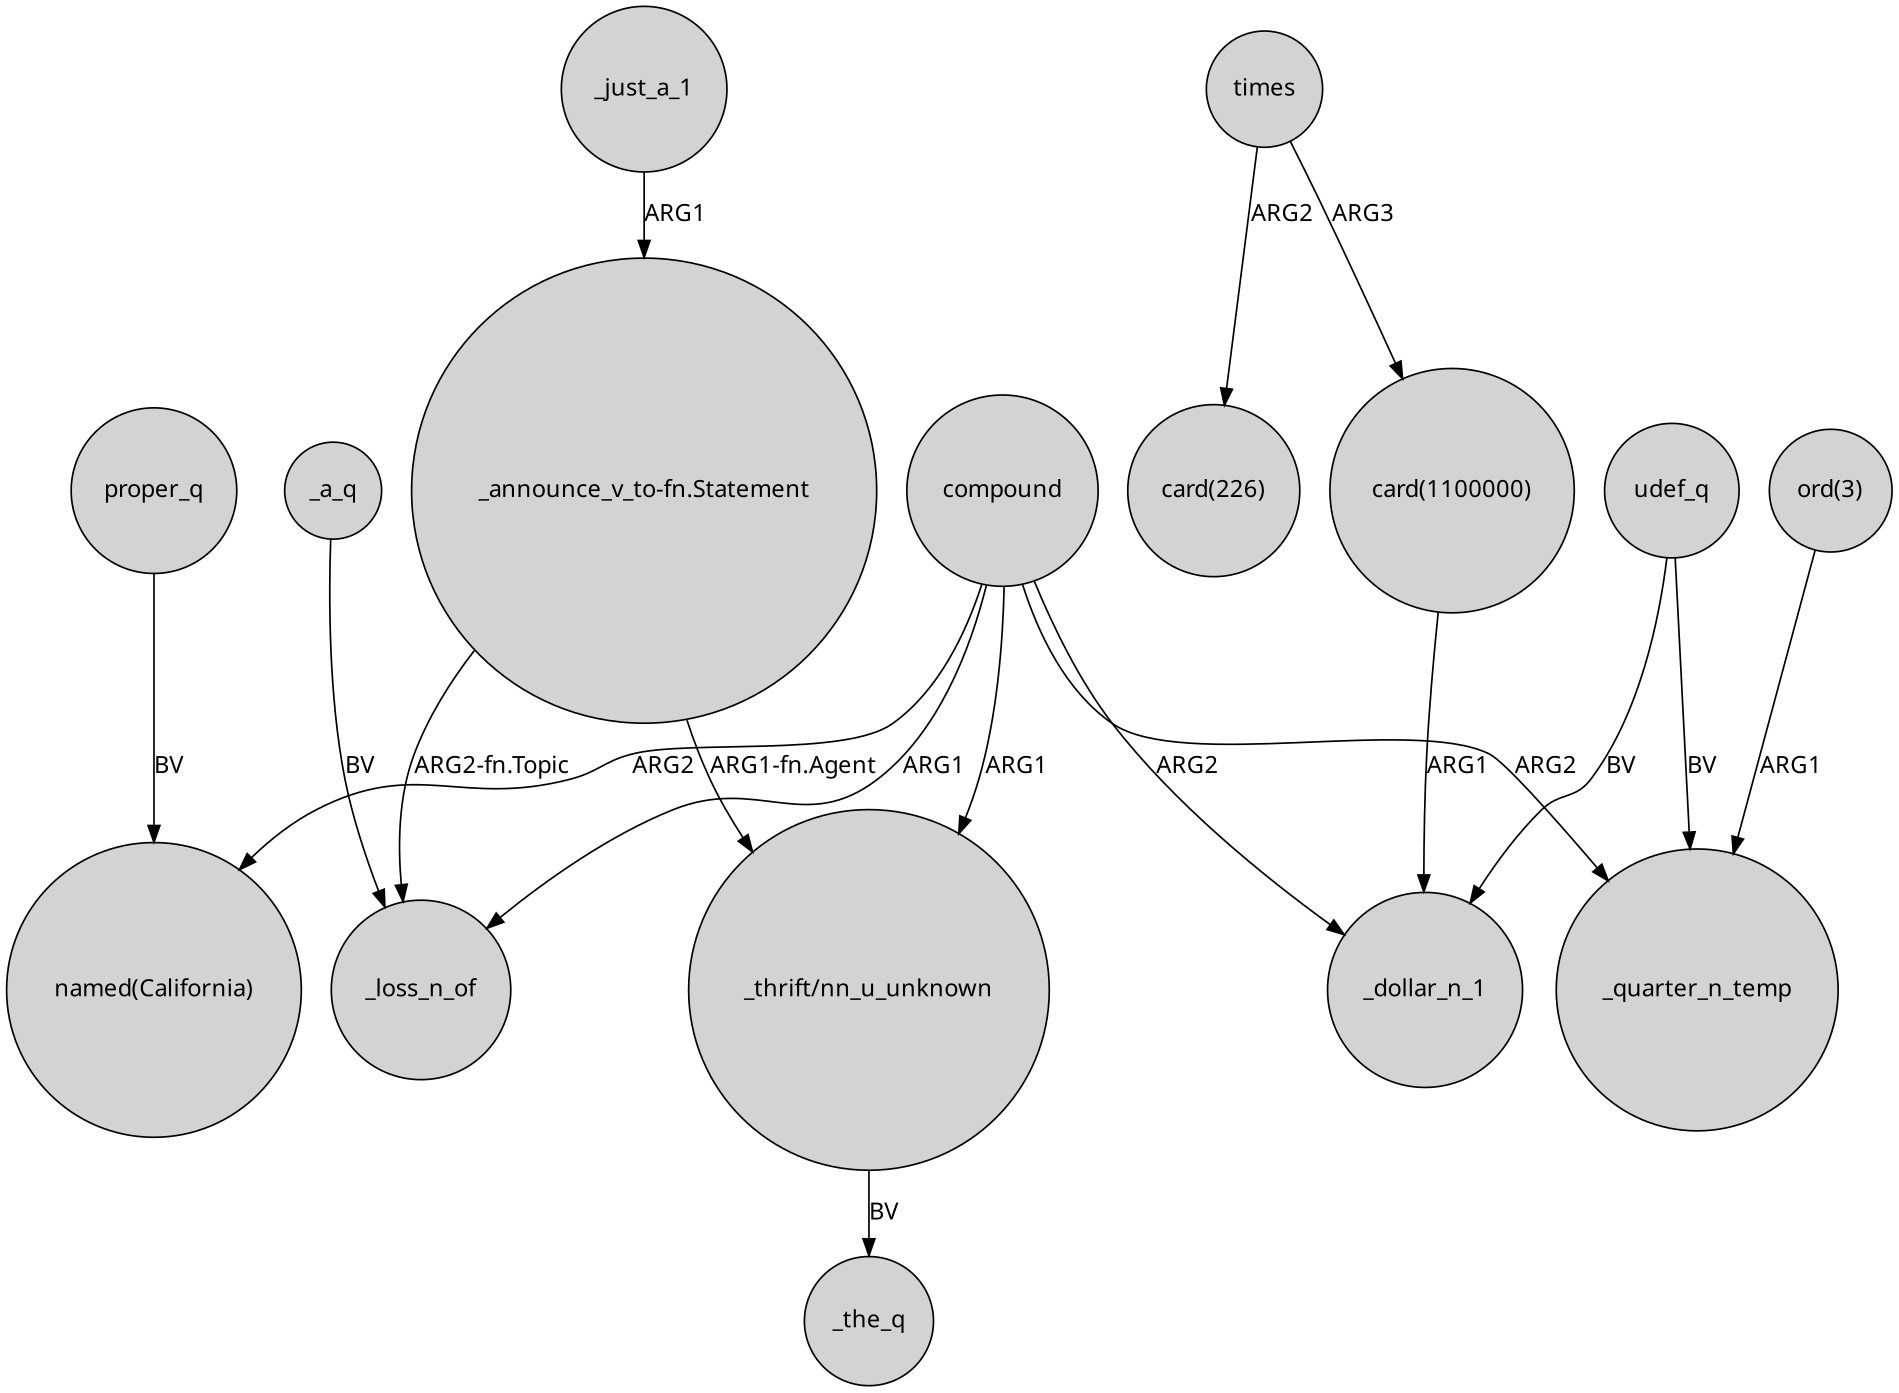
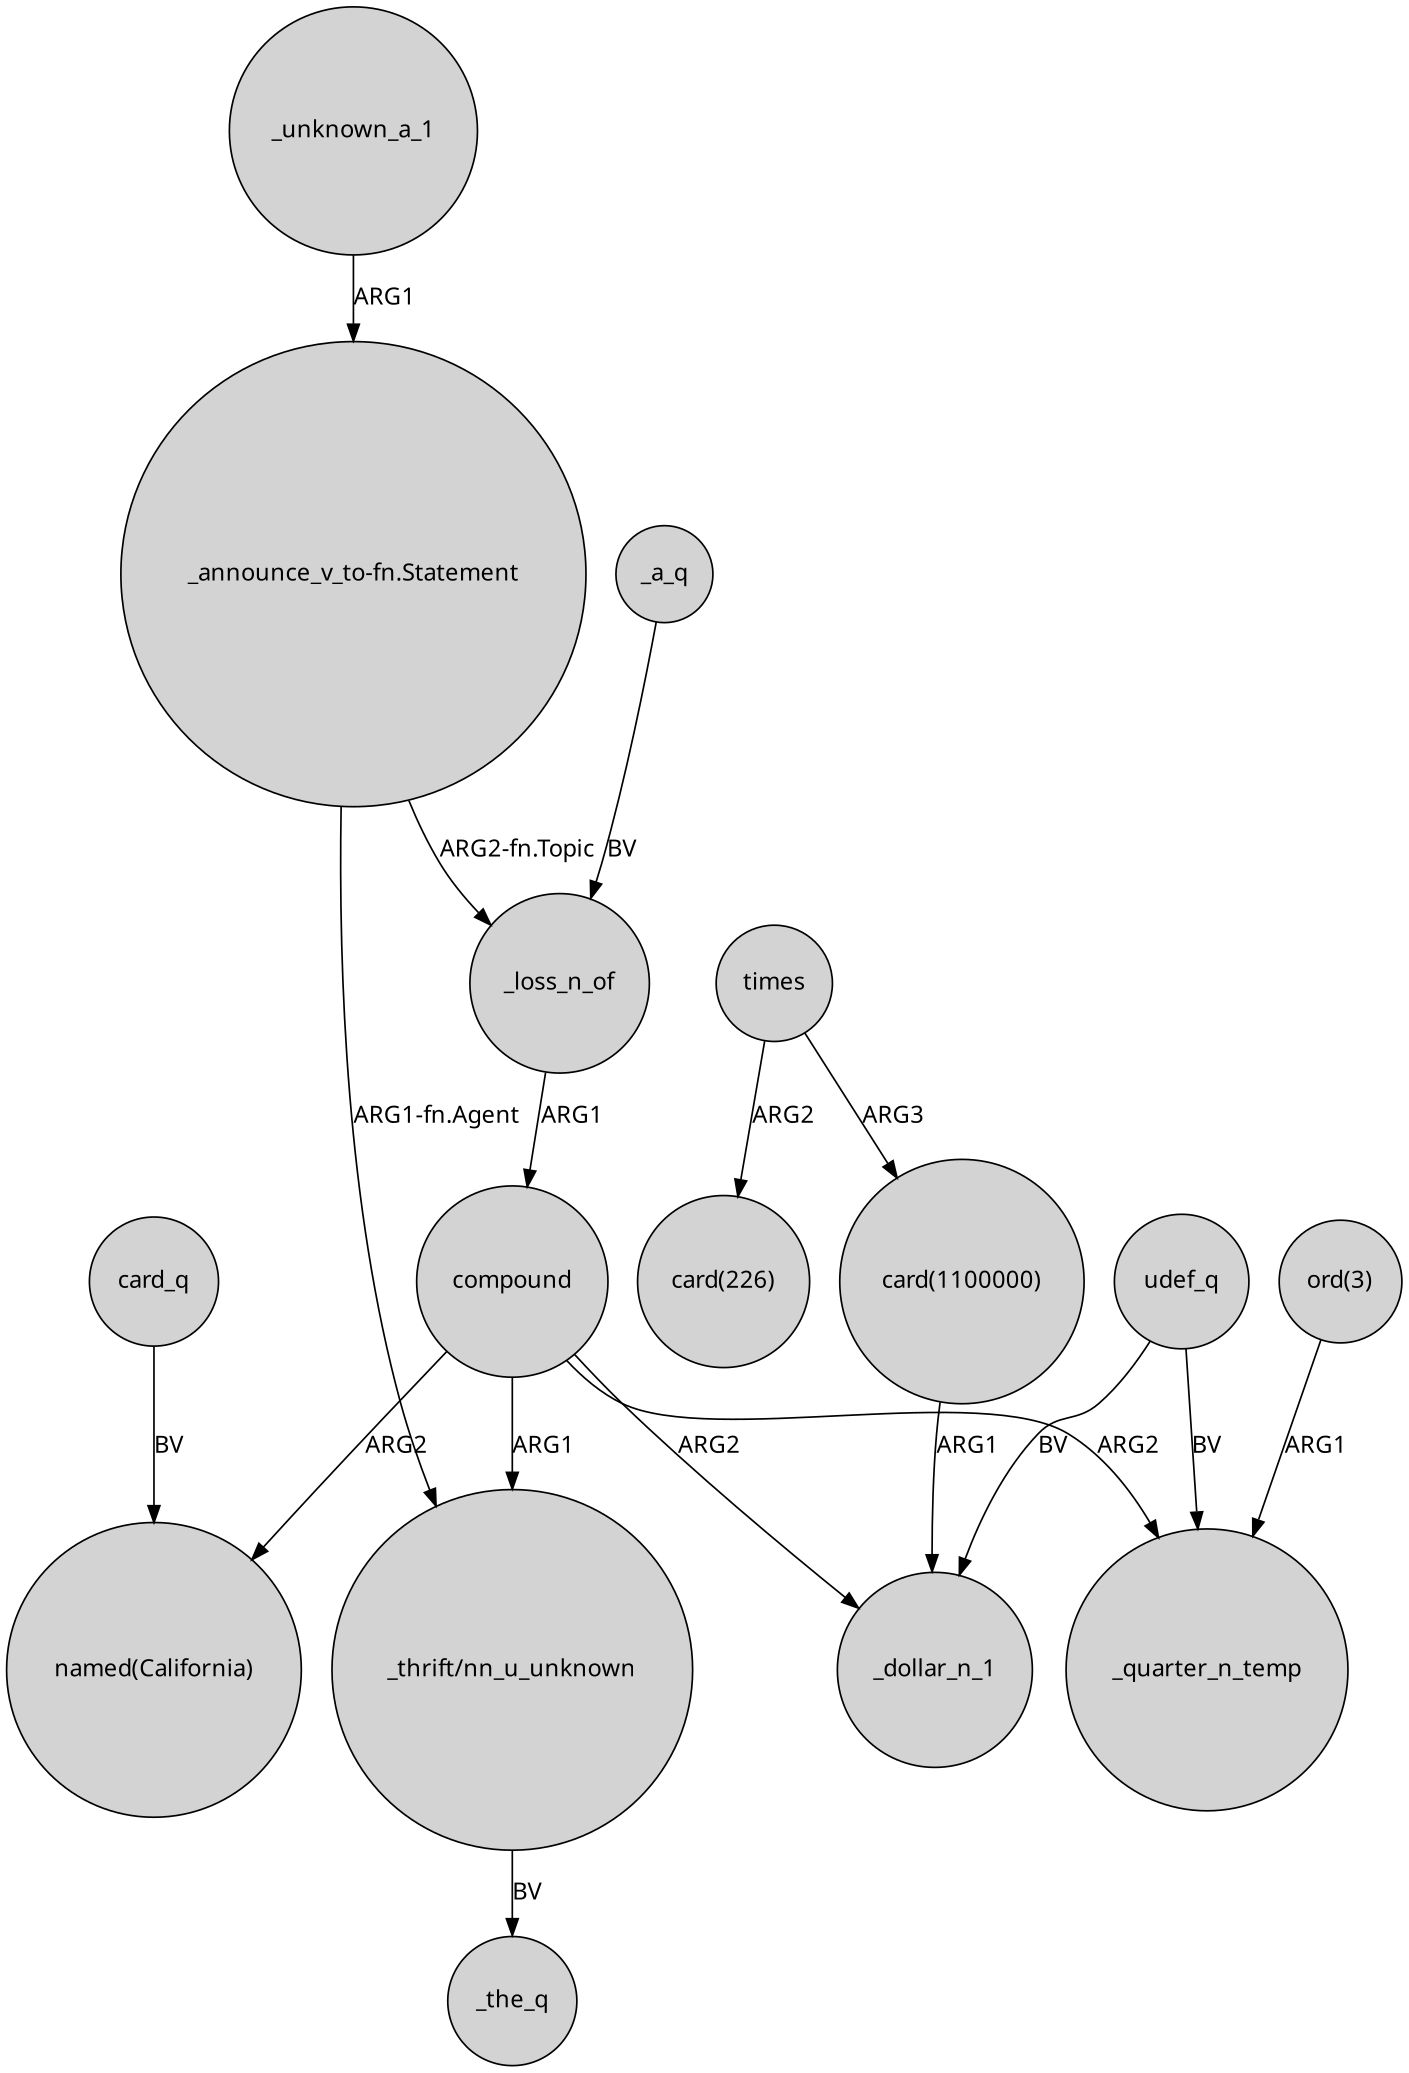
(644, 89) -> (353, 131)
(154, 491) -> (154, 1282)
(789, 803) -> (538, 1121)
